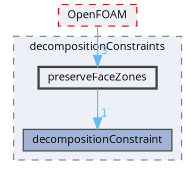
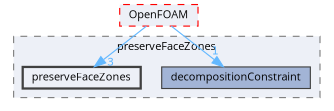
(98, 47) -> (167, 47)
(98, 103) -> (194, 44)
